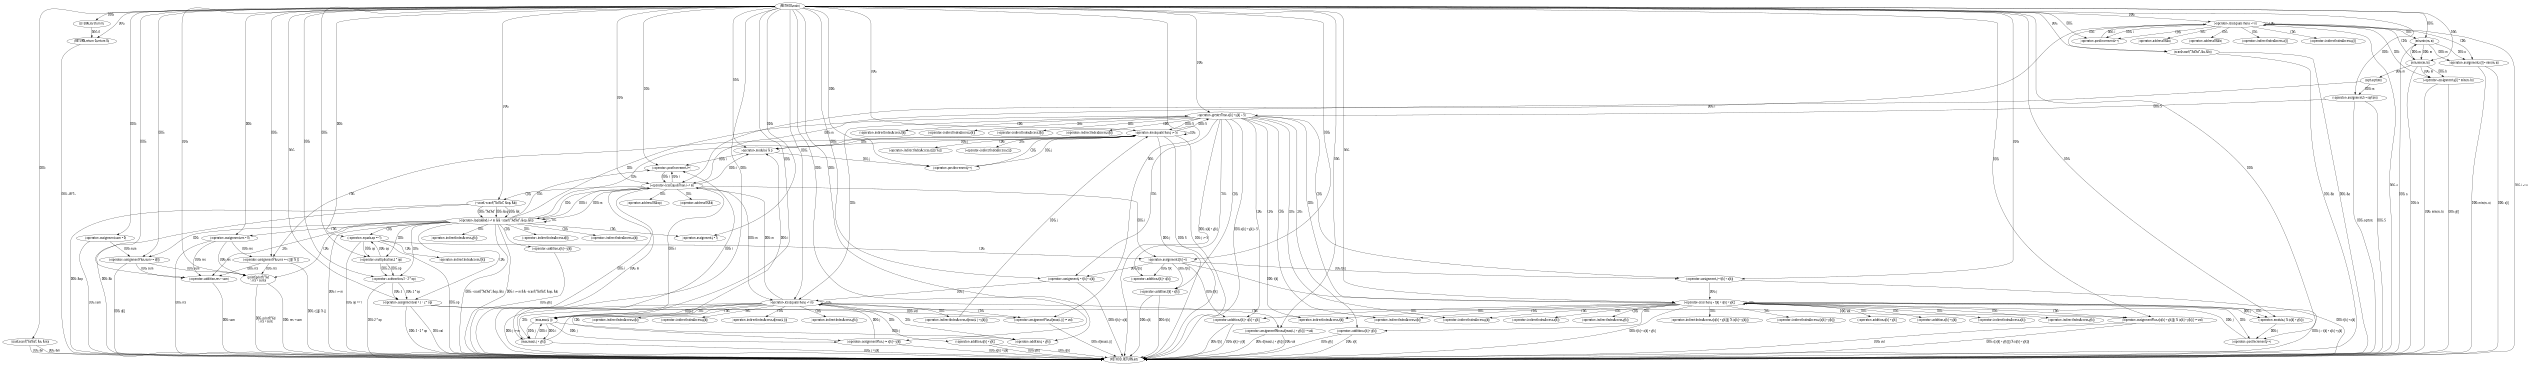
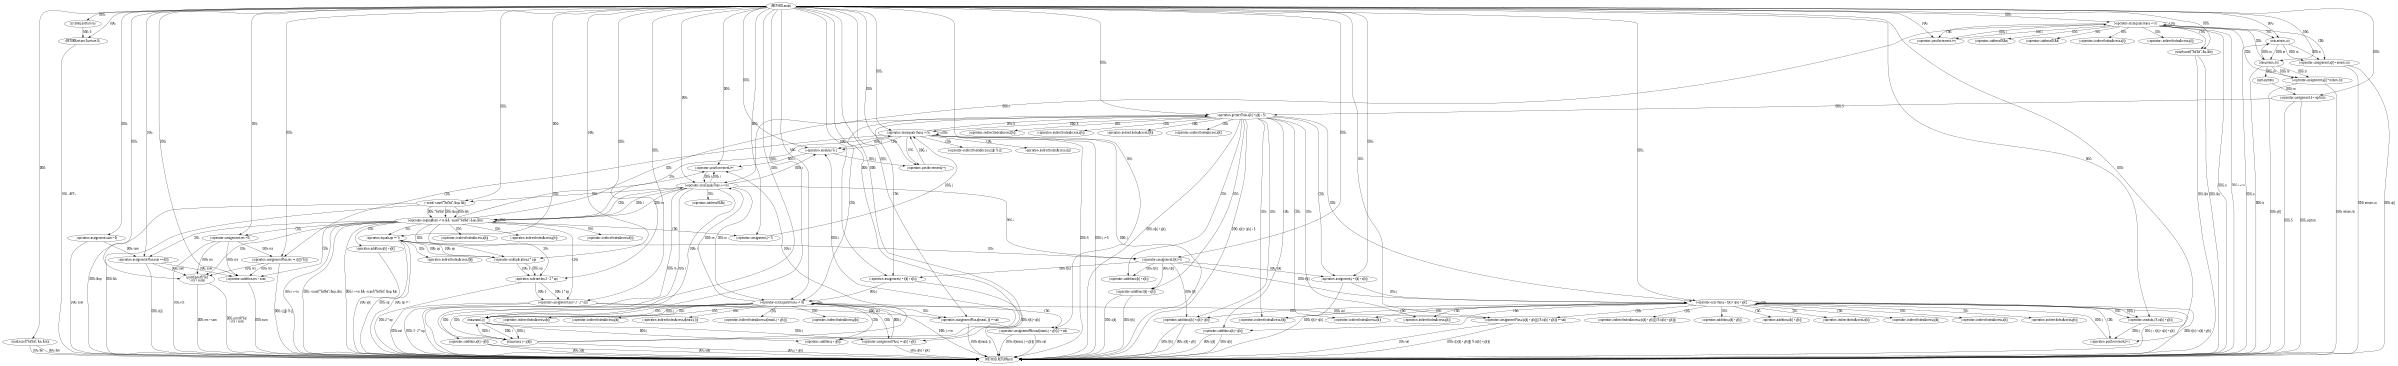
(1517, 106) -> none
(644, 203) -> none
(1047, 221) -> (889, 207)
(1806, 320) -> none
